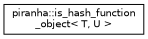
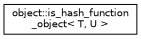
(74, 19) -> (70, 19)
